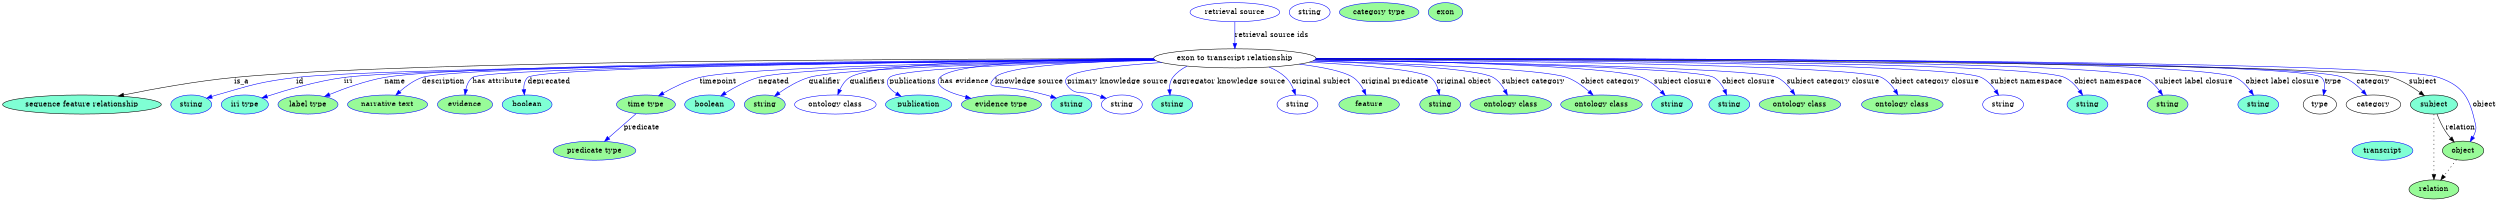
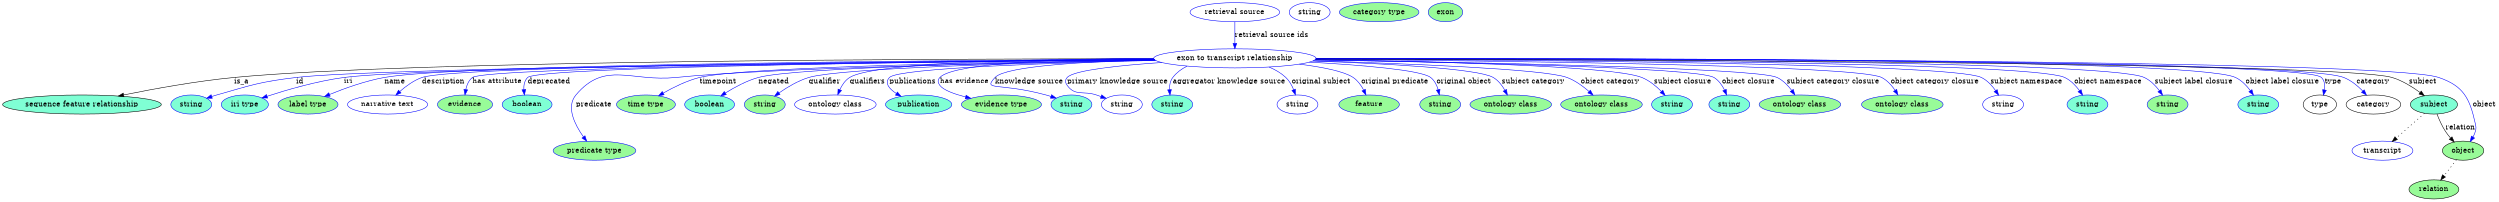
(1235, 58) -> (1235, 58)
(388, 105) -> (388, 105)
(622, 126) -> (682, 77)
(2434, 144) -> (2410, 126)
(2382, 151) -> (2382, 151)
